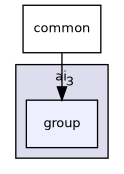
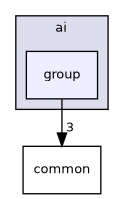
(62, 73) -> (62, 118)
